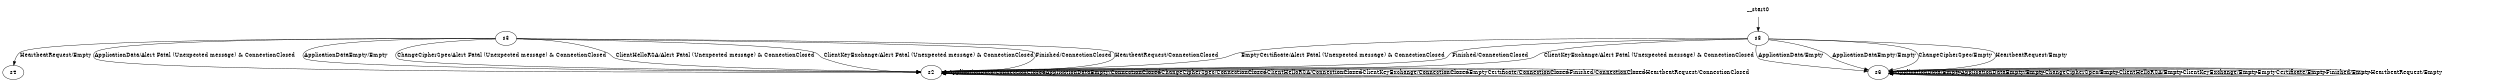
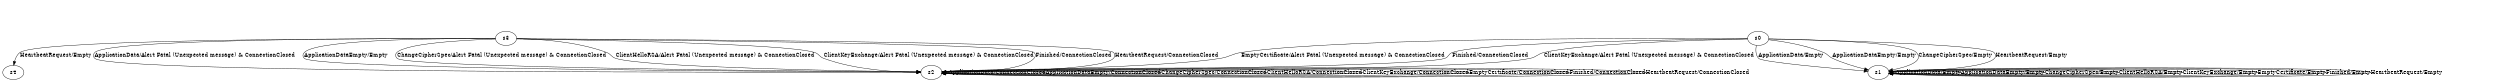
(1758, 10) -> none
(1758, 38) -> (1758, 38)
(1878, 72) -> (1878, 72)
